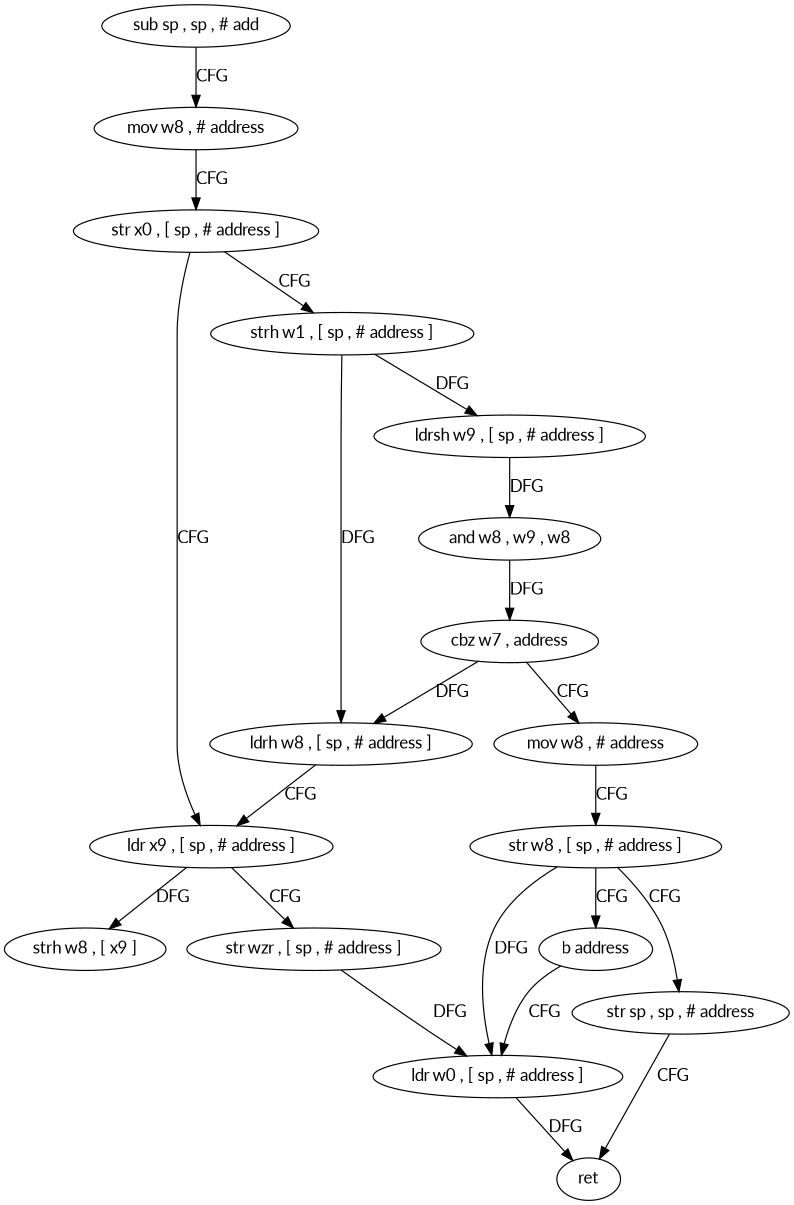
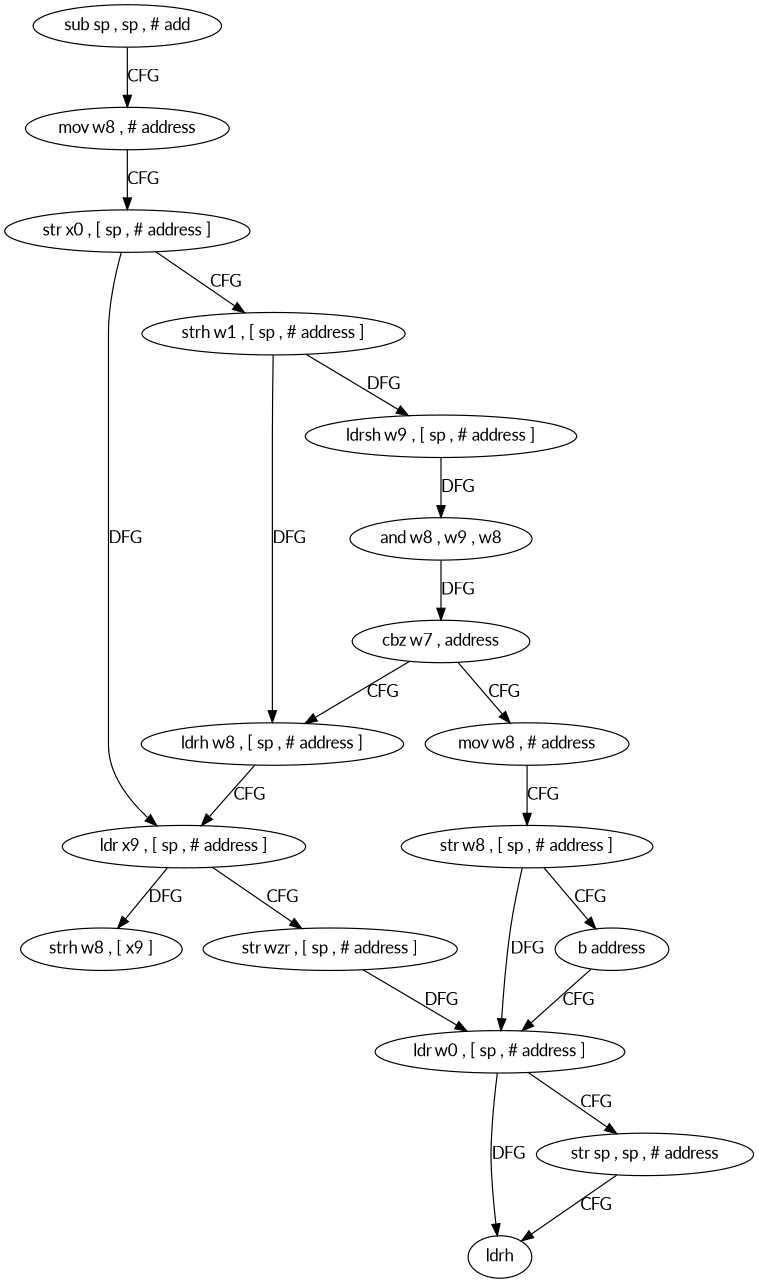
(194, 539) -> (126, 539)
(452, 693) -> (383, 693)
(658, 918) -> (568, 1100)
(589, 1179) -> (500, 1257)
